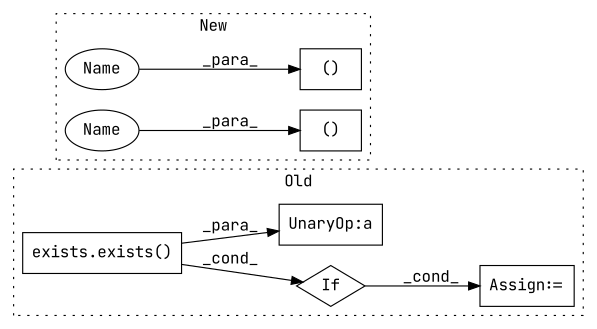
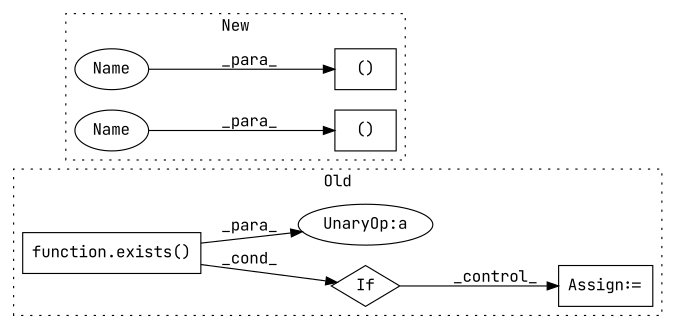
(331, 225) -> (366, 225)
(102, 253) -> (112, 253)
(431, 277) -> (496, 277)
